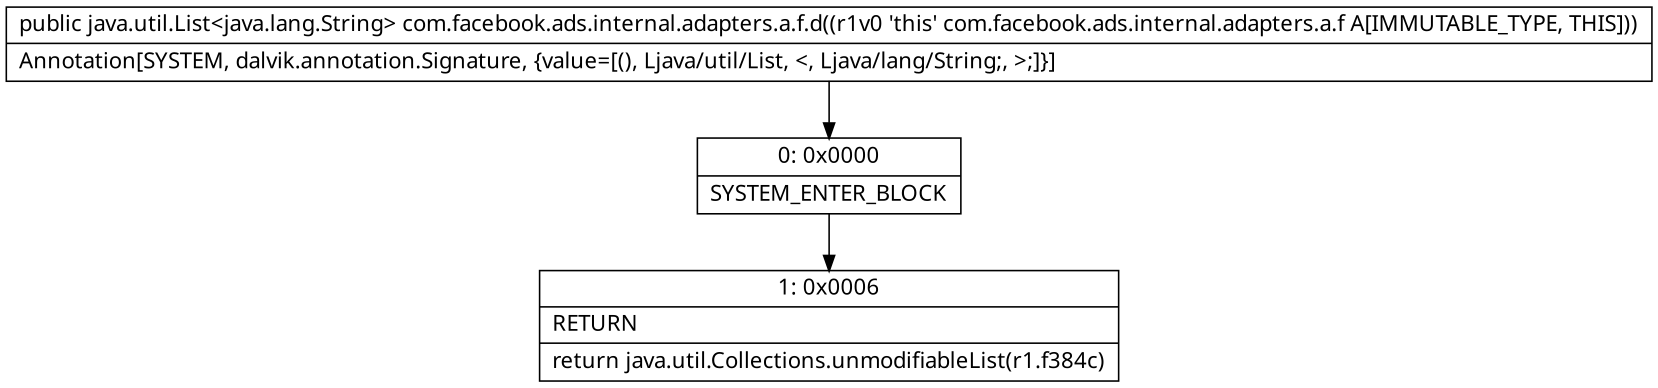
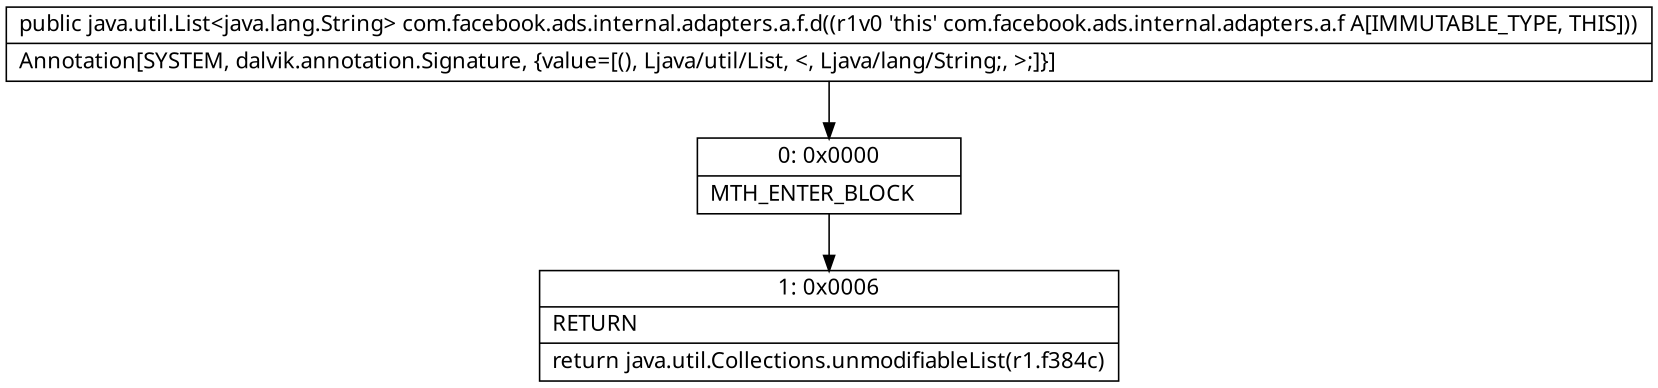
(829, 194) -> (813, 194)
